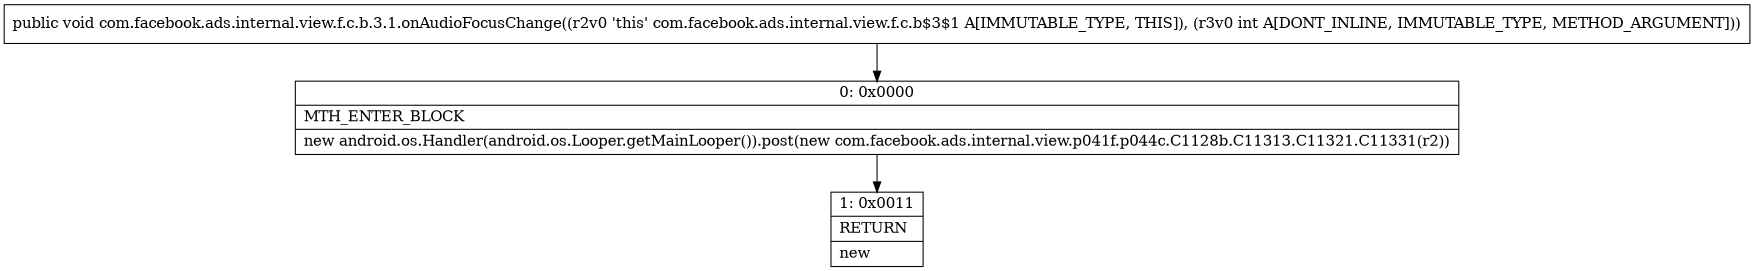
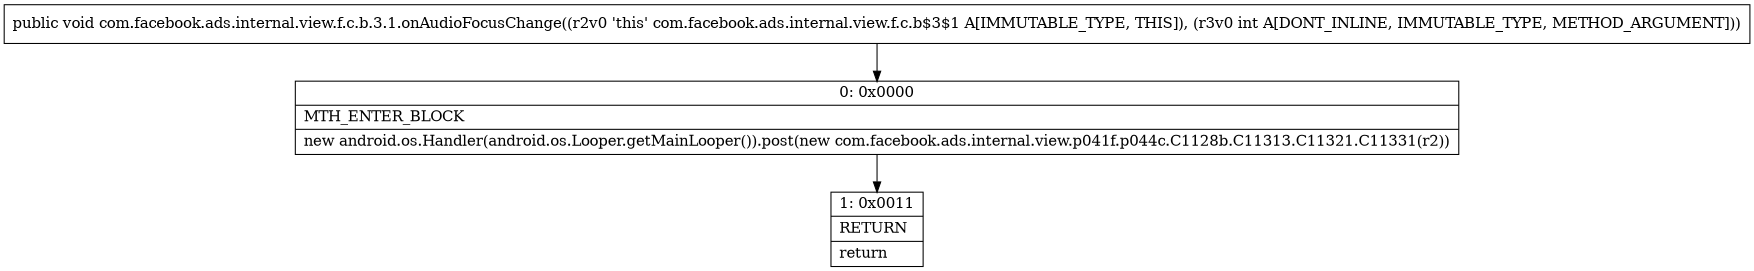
(855, 253) -> (863, 253)
